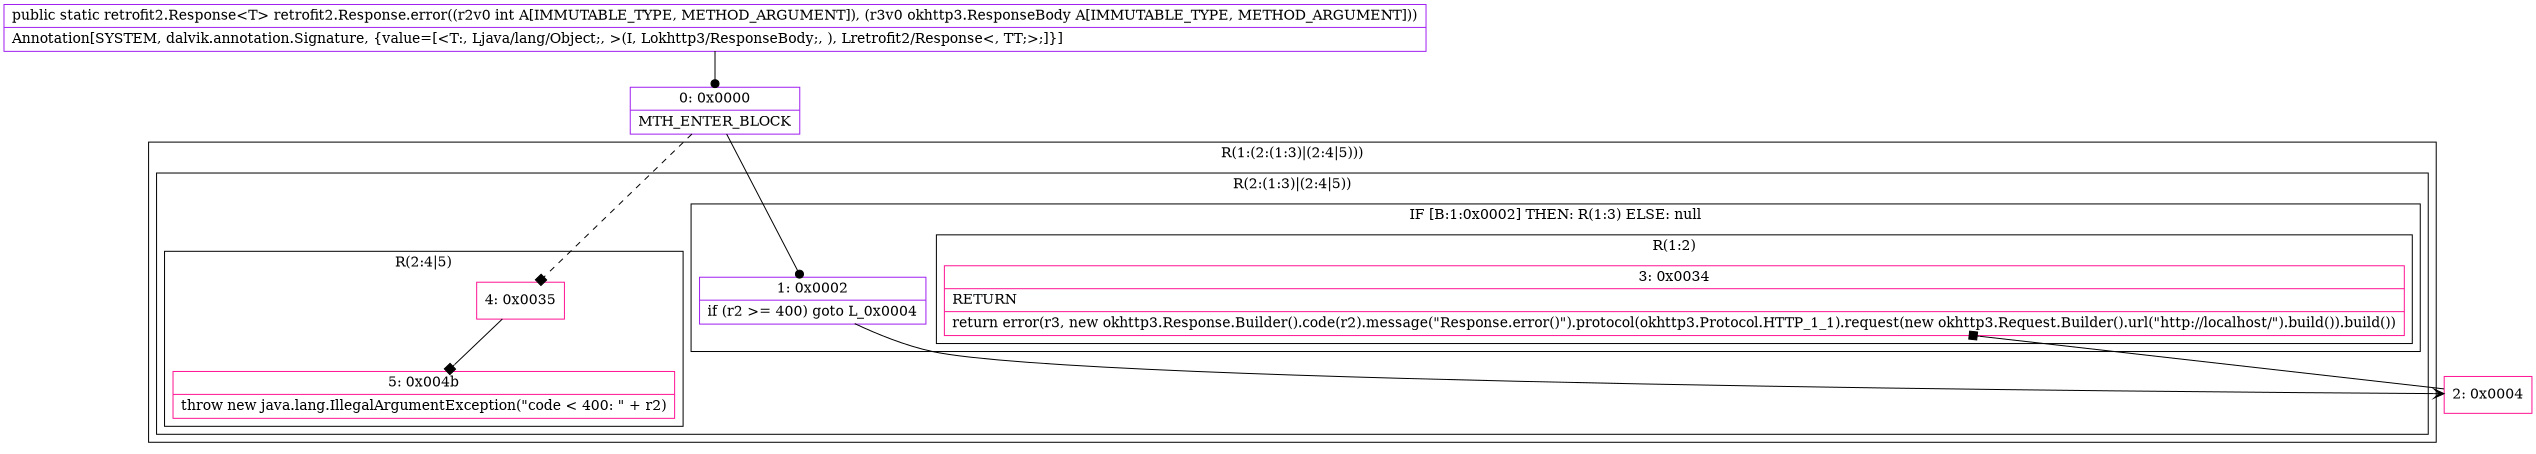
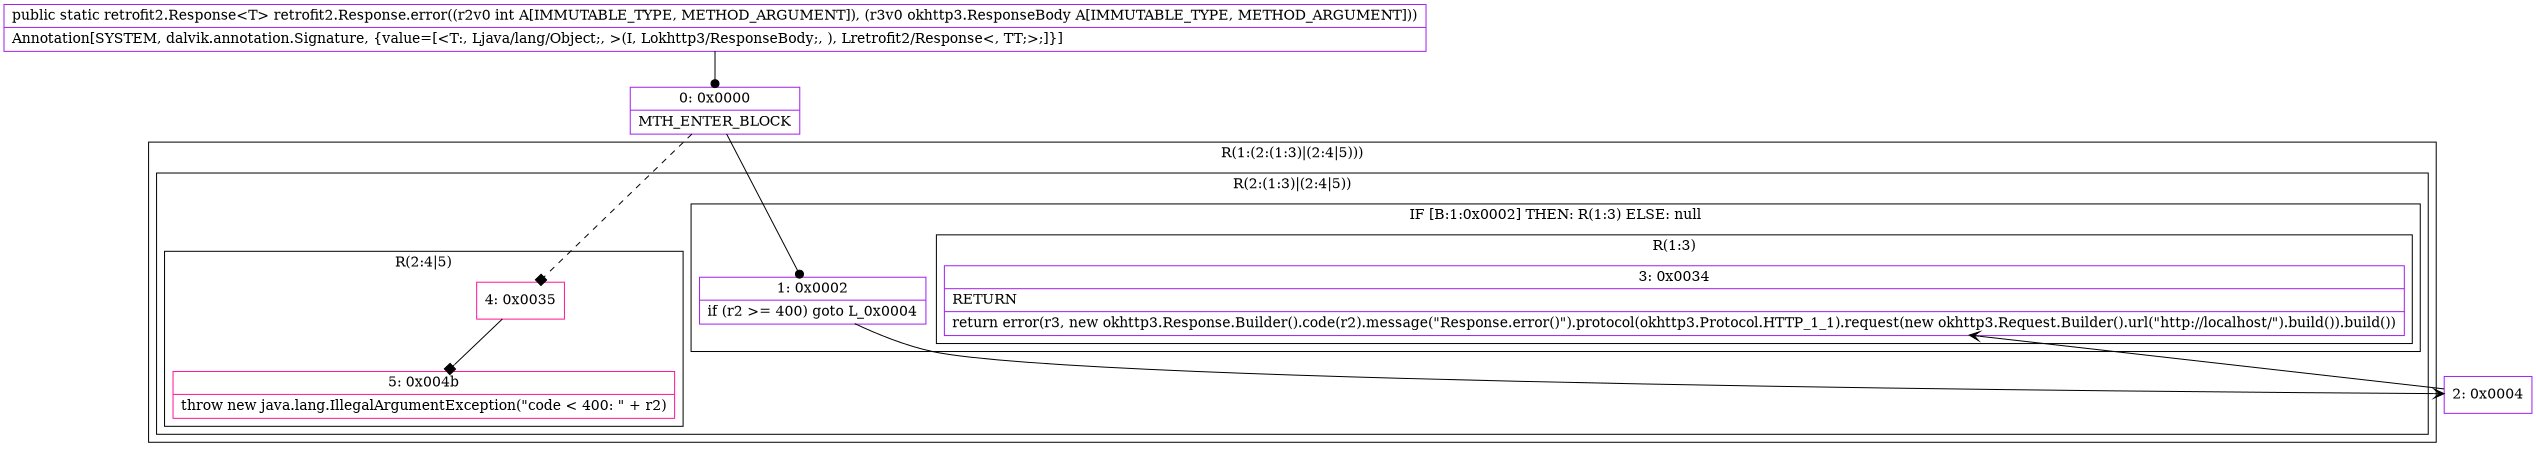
(1674, 246) -> (1674, 246)
(1674, 301) -> (1674, 301)
(2212, 363) -> (2212, 363)
(2488, 395) -> (2488, 395)
